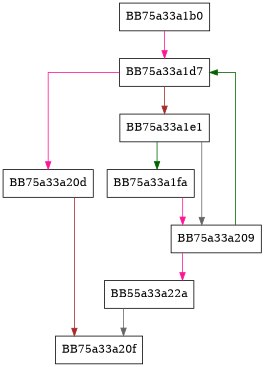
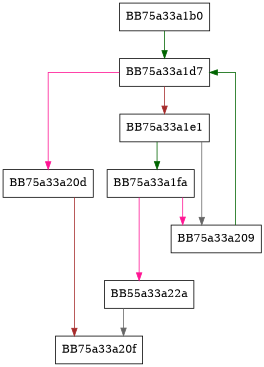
(165, 41) -> (165, 41)
(182, 263) -> (139, 235)
